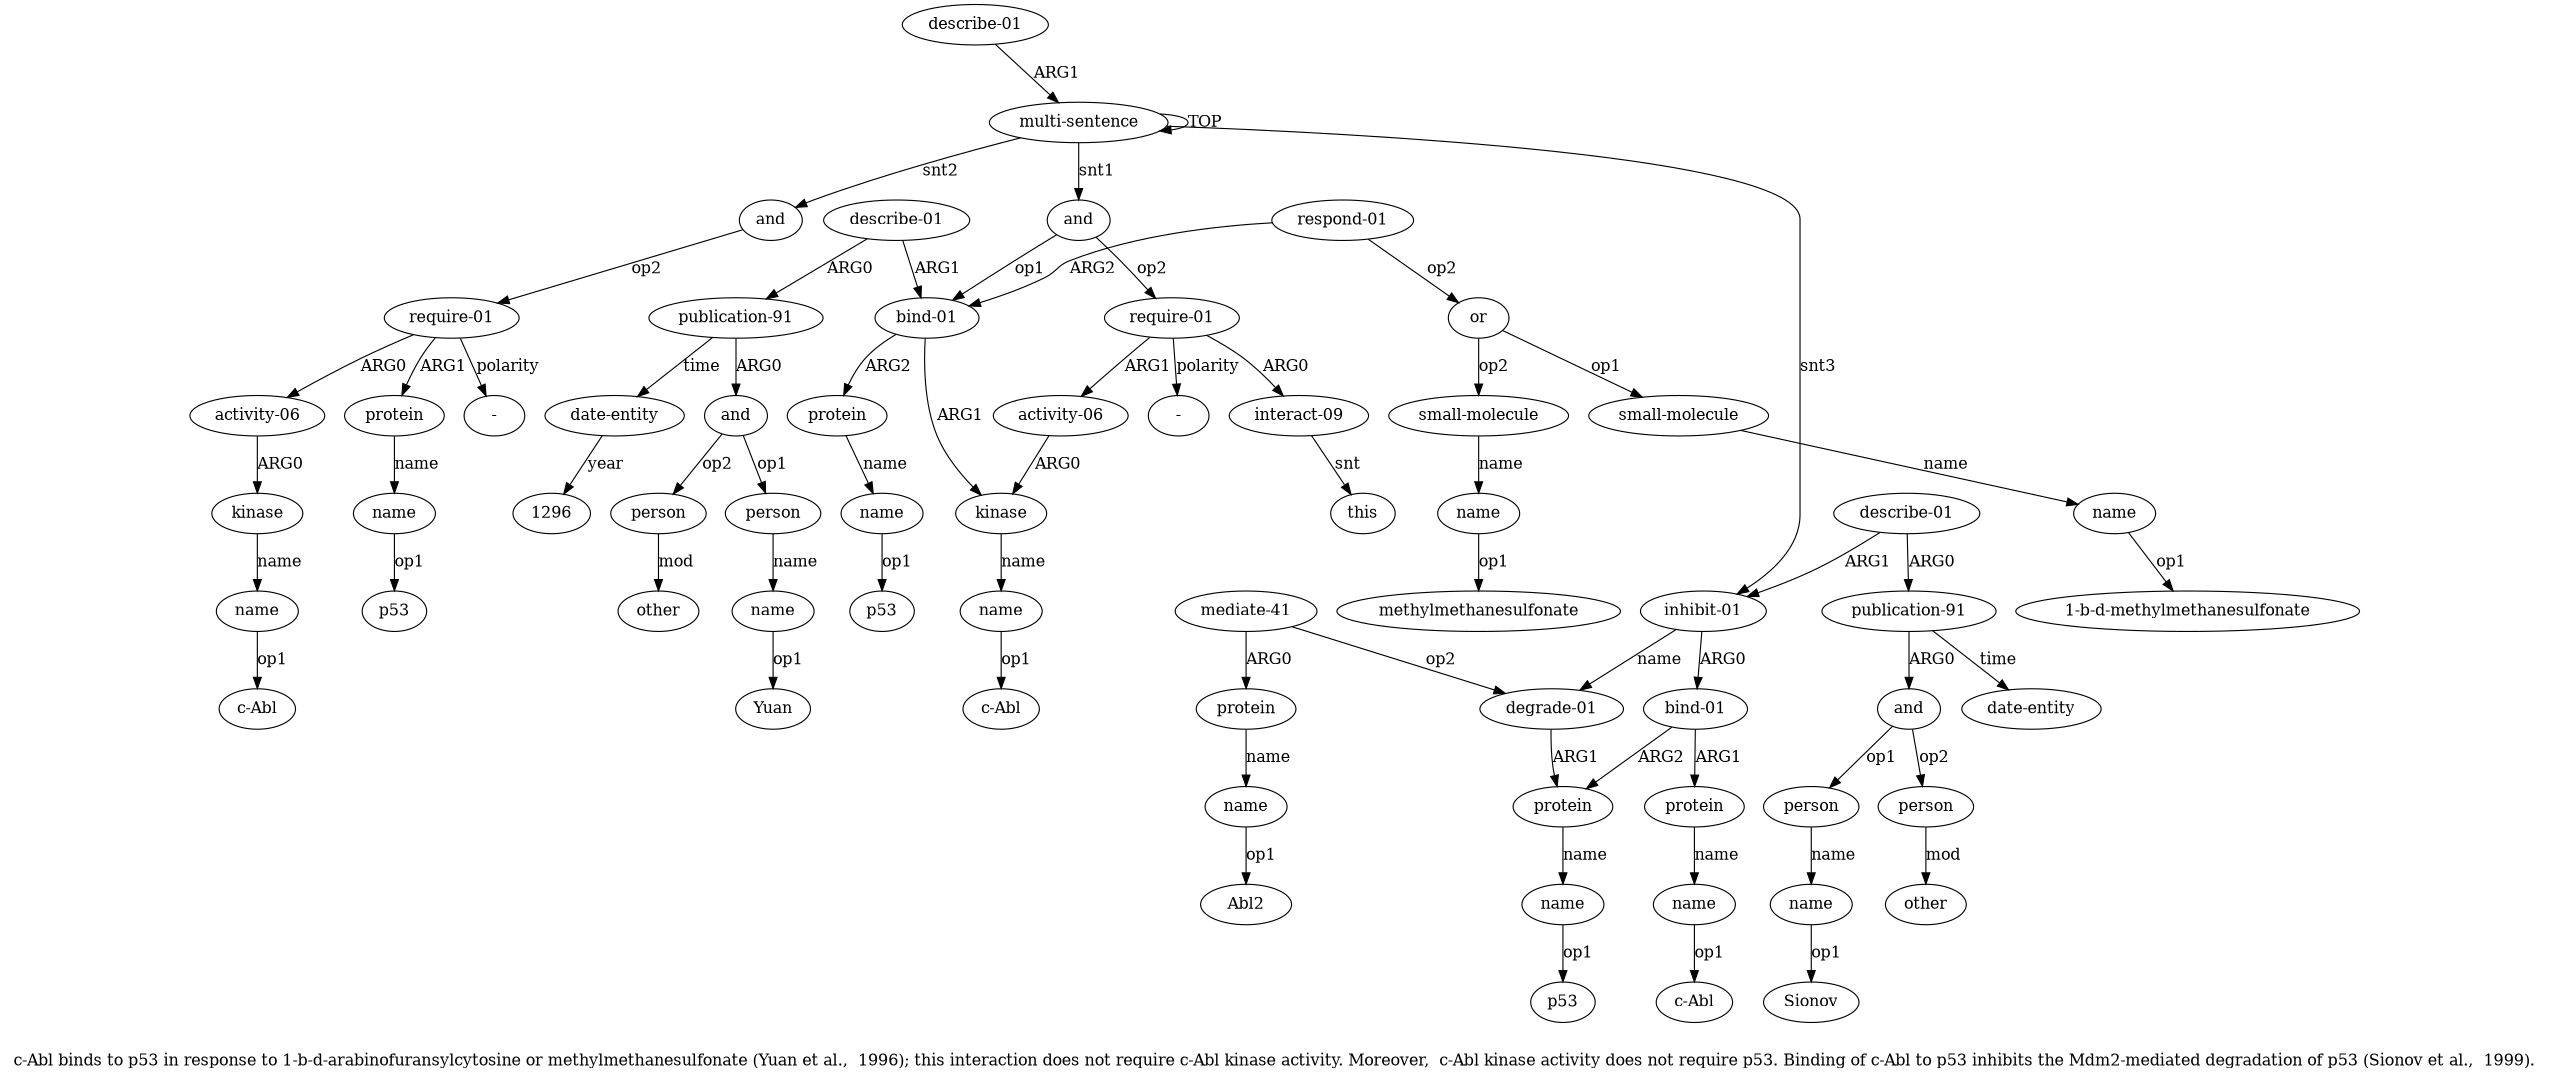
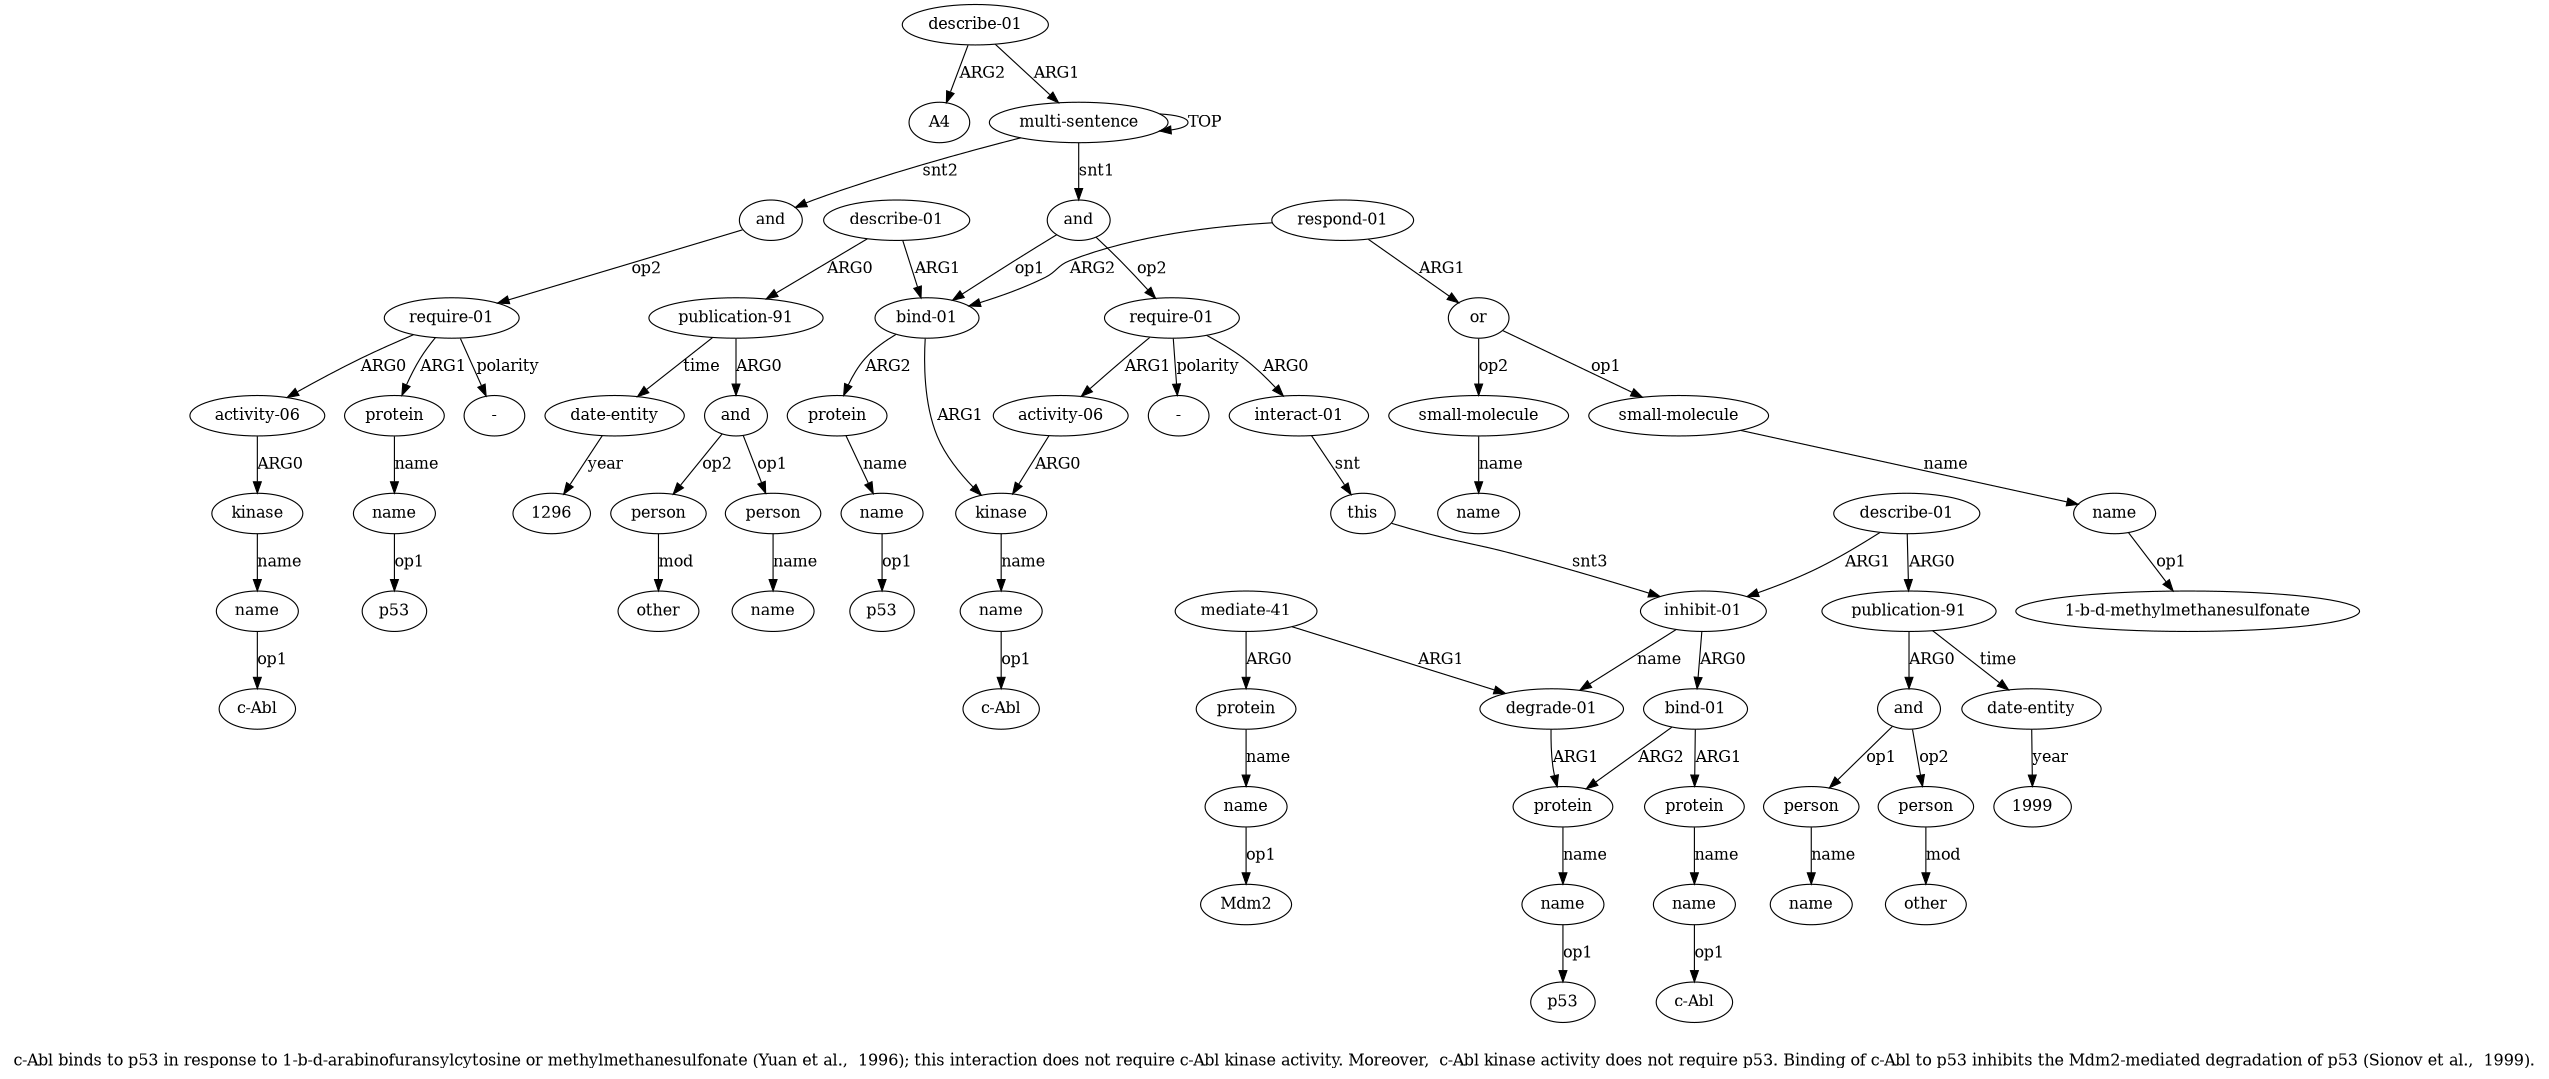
none -> (939, 122)
(1684, 170) -> (1521, 556)
(1442, 269) -> (1442, 269)
(1299, 416) -> (1299, 416)
(1479, 611) -> none
(1441, 660) -> (1441, 660)
(773, 709) -> none
none -> (2033, 807)
(1246, 905) -> (1246, 905)
(1811, 1002) -> none
